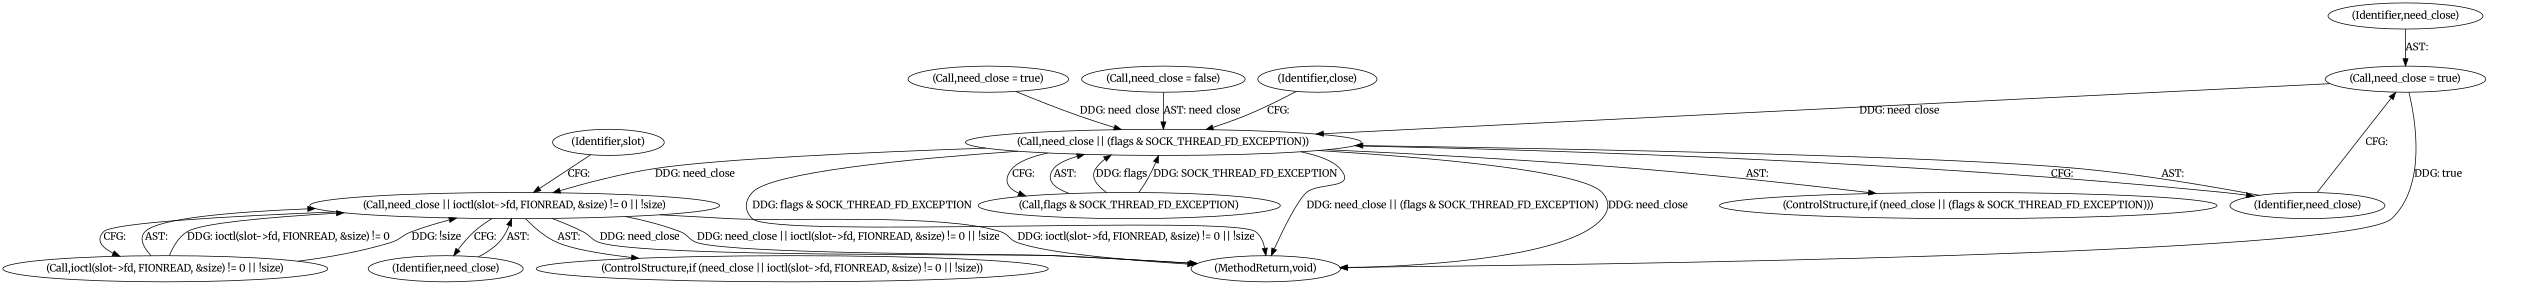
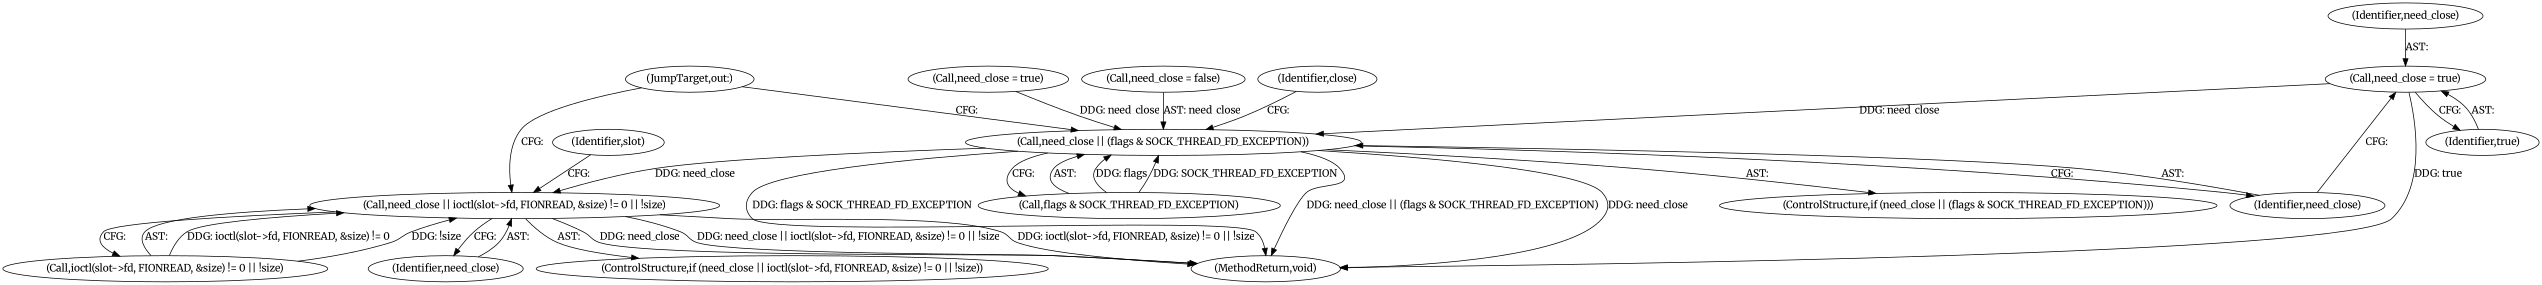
none -> (690, 79)
none -> (2483, 142)
